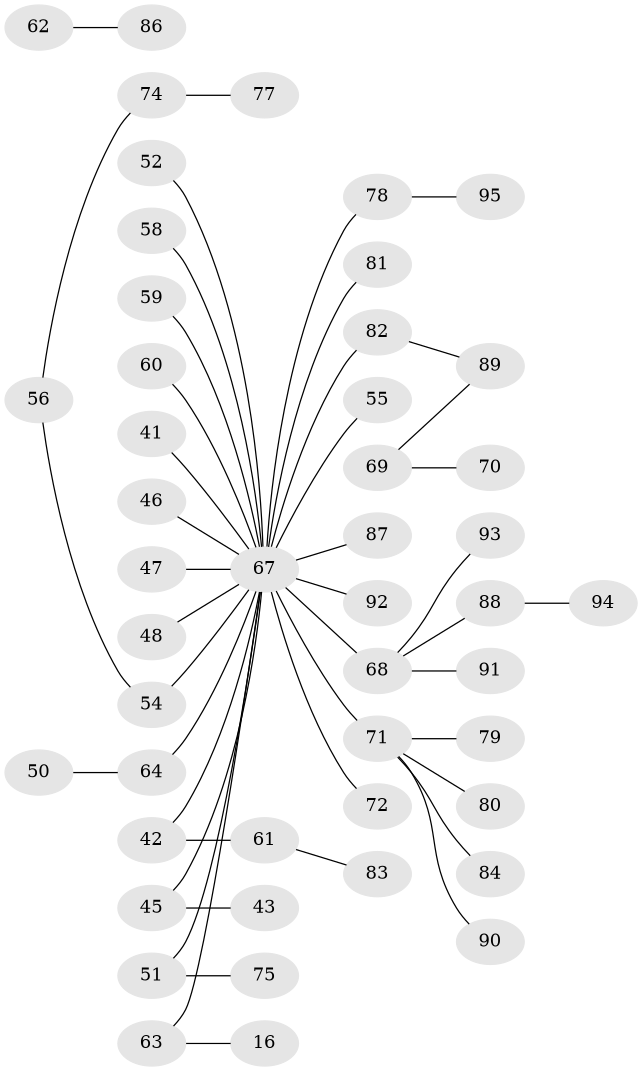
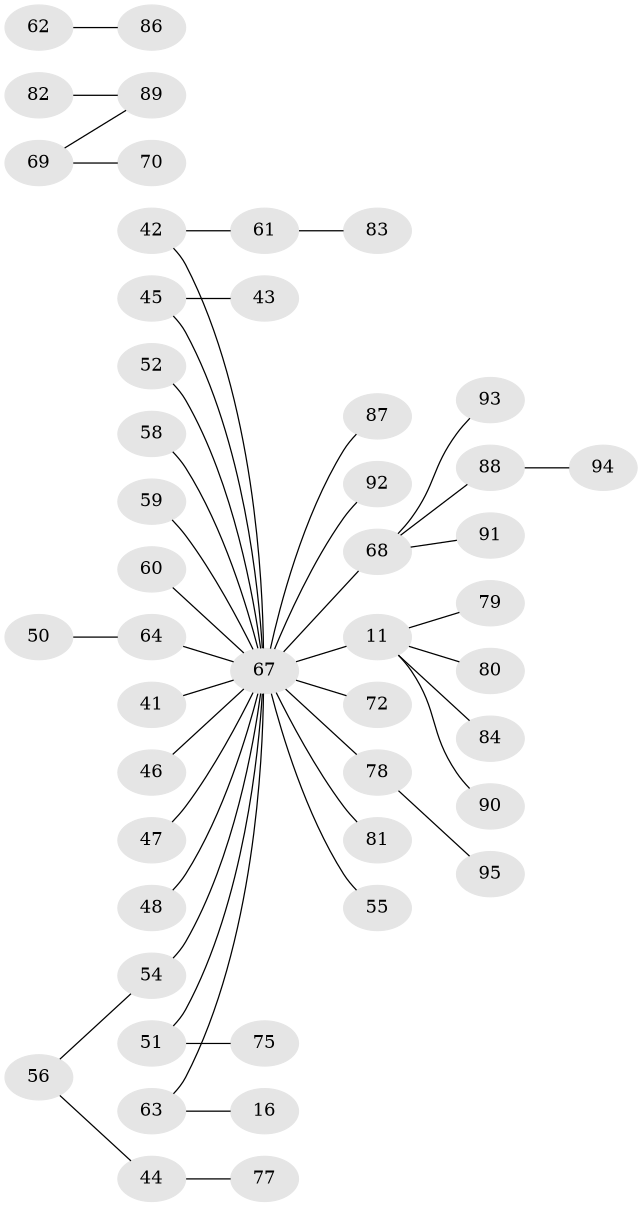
(152, 95) -> (152, 1179)
(305, 444) -> none
(378, 739) -> (378, 637)
